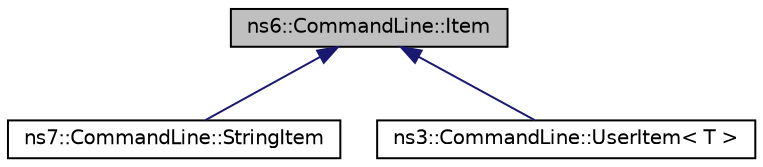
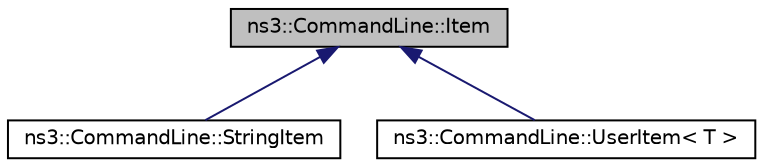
(369, 28) -> (369, 28)
(174, 139) -> (174, 139)
